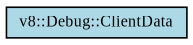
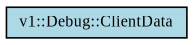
(97, 23) -> (97, 23)
